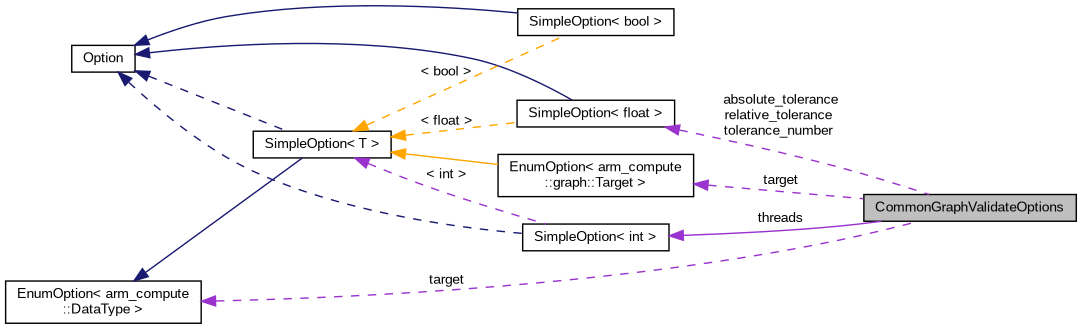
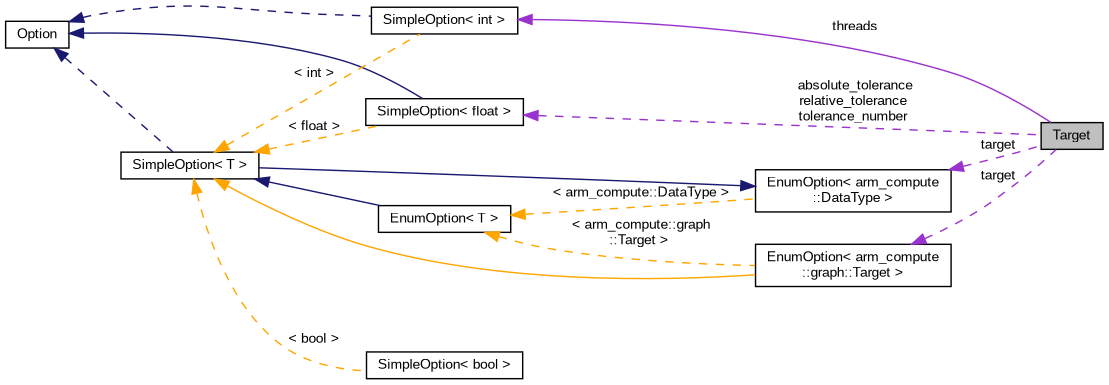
(331, 7) -> none
(456, 196) -> (323, 90)
(970, 208) -> (1072, 136)
none -> (445, 219)
